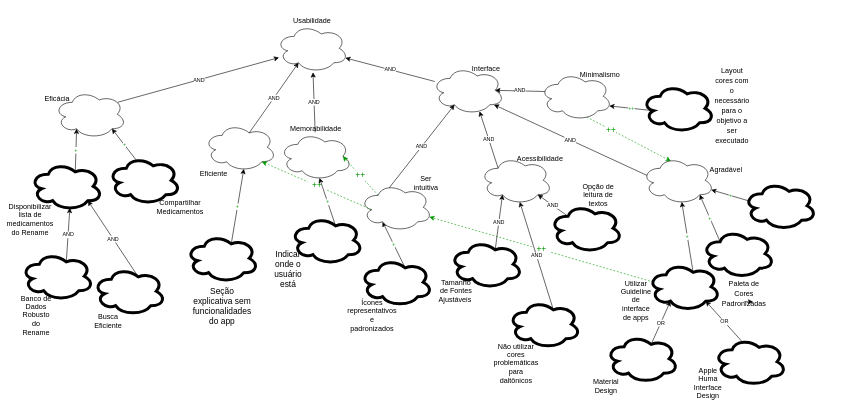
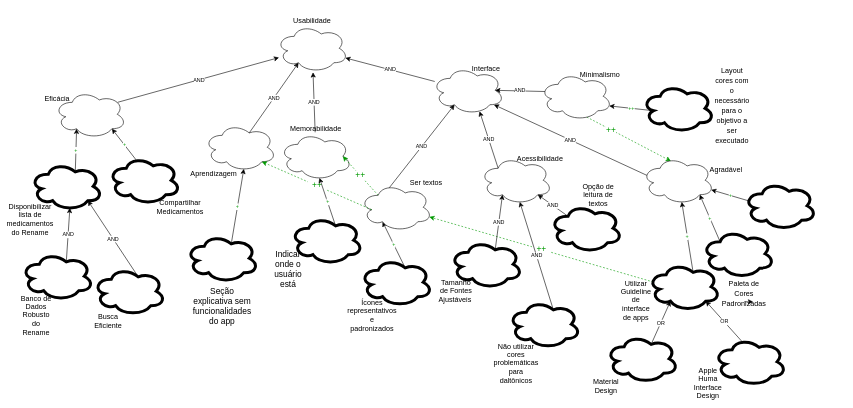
(214, 174) -> (214, 174)
(426, 183) -> (426, 183)
